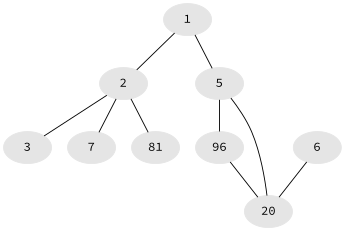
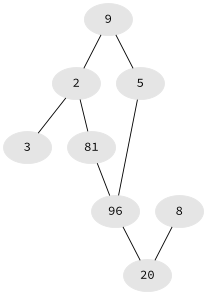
(188, 20) -> (108, 20)
(256, 144) -> none
(92, 148) -> none
(317, 148) -> (180, 212)
none -> (103, 179)
